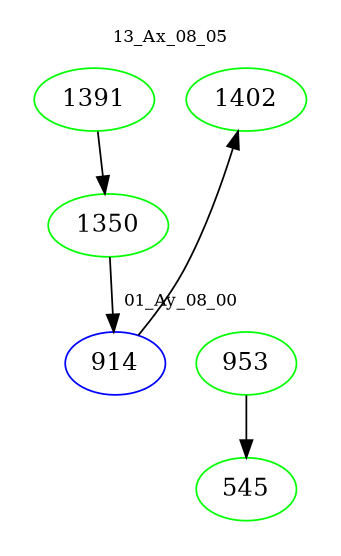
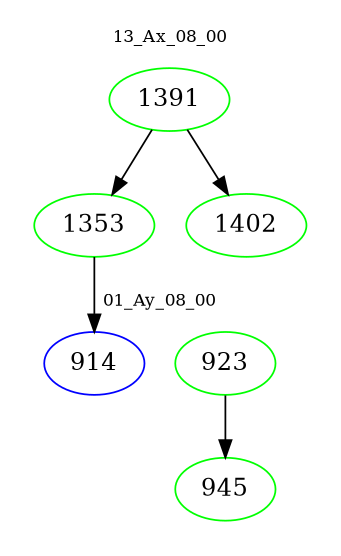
(170, 38) -> (170, 38)
(108, 225) -> (94, 225)
(195, 247) -> (203, 155)
(246, 363) -> (225, 363)
(246, 489) -> (225, 489)
